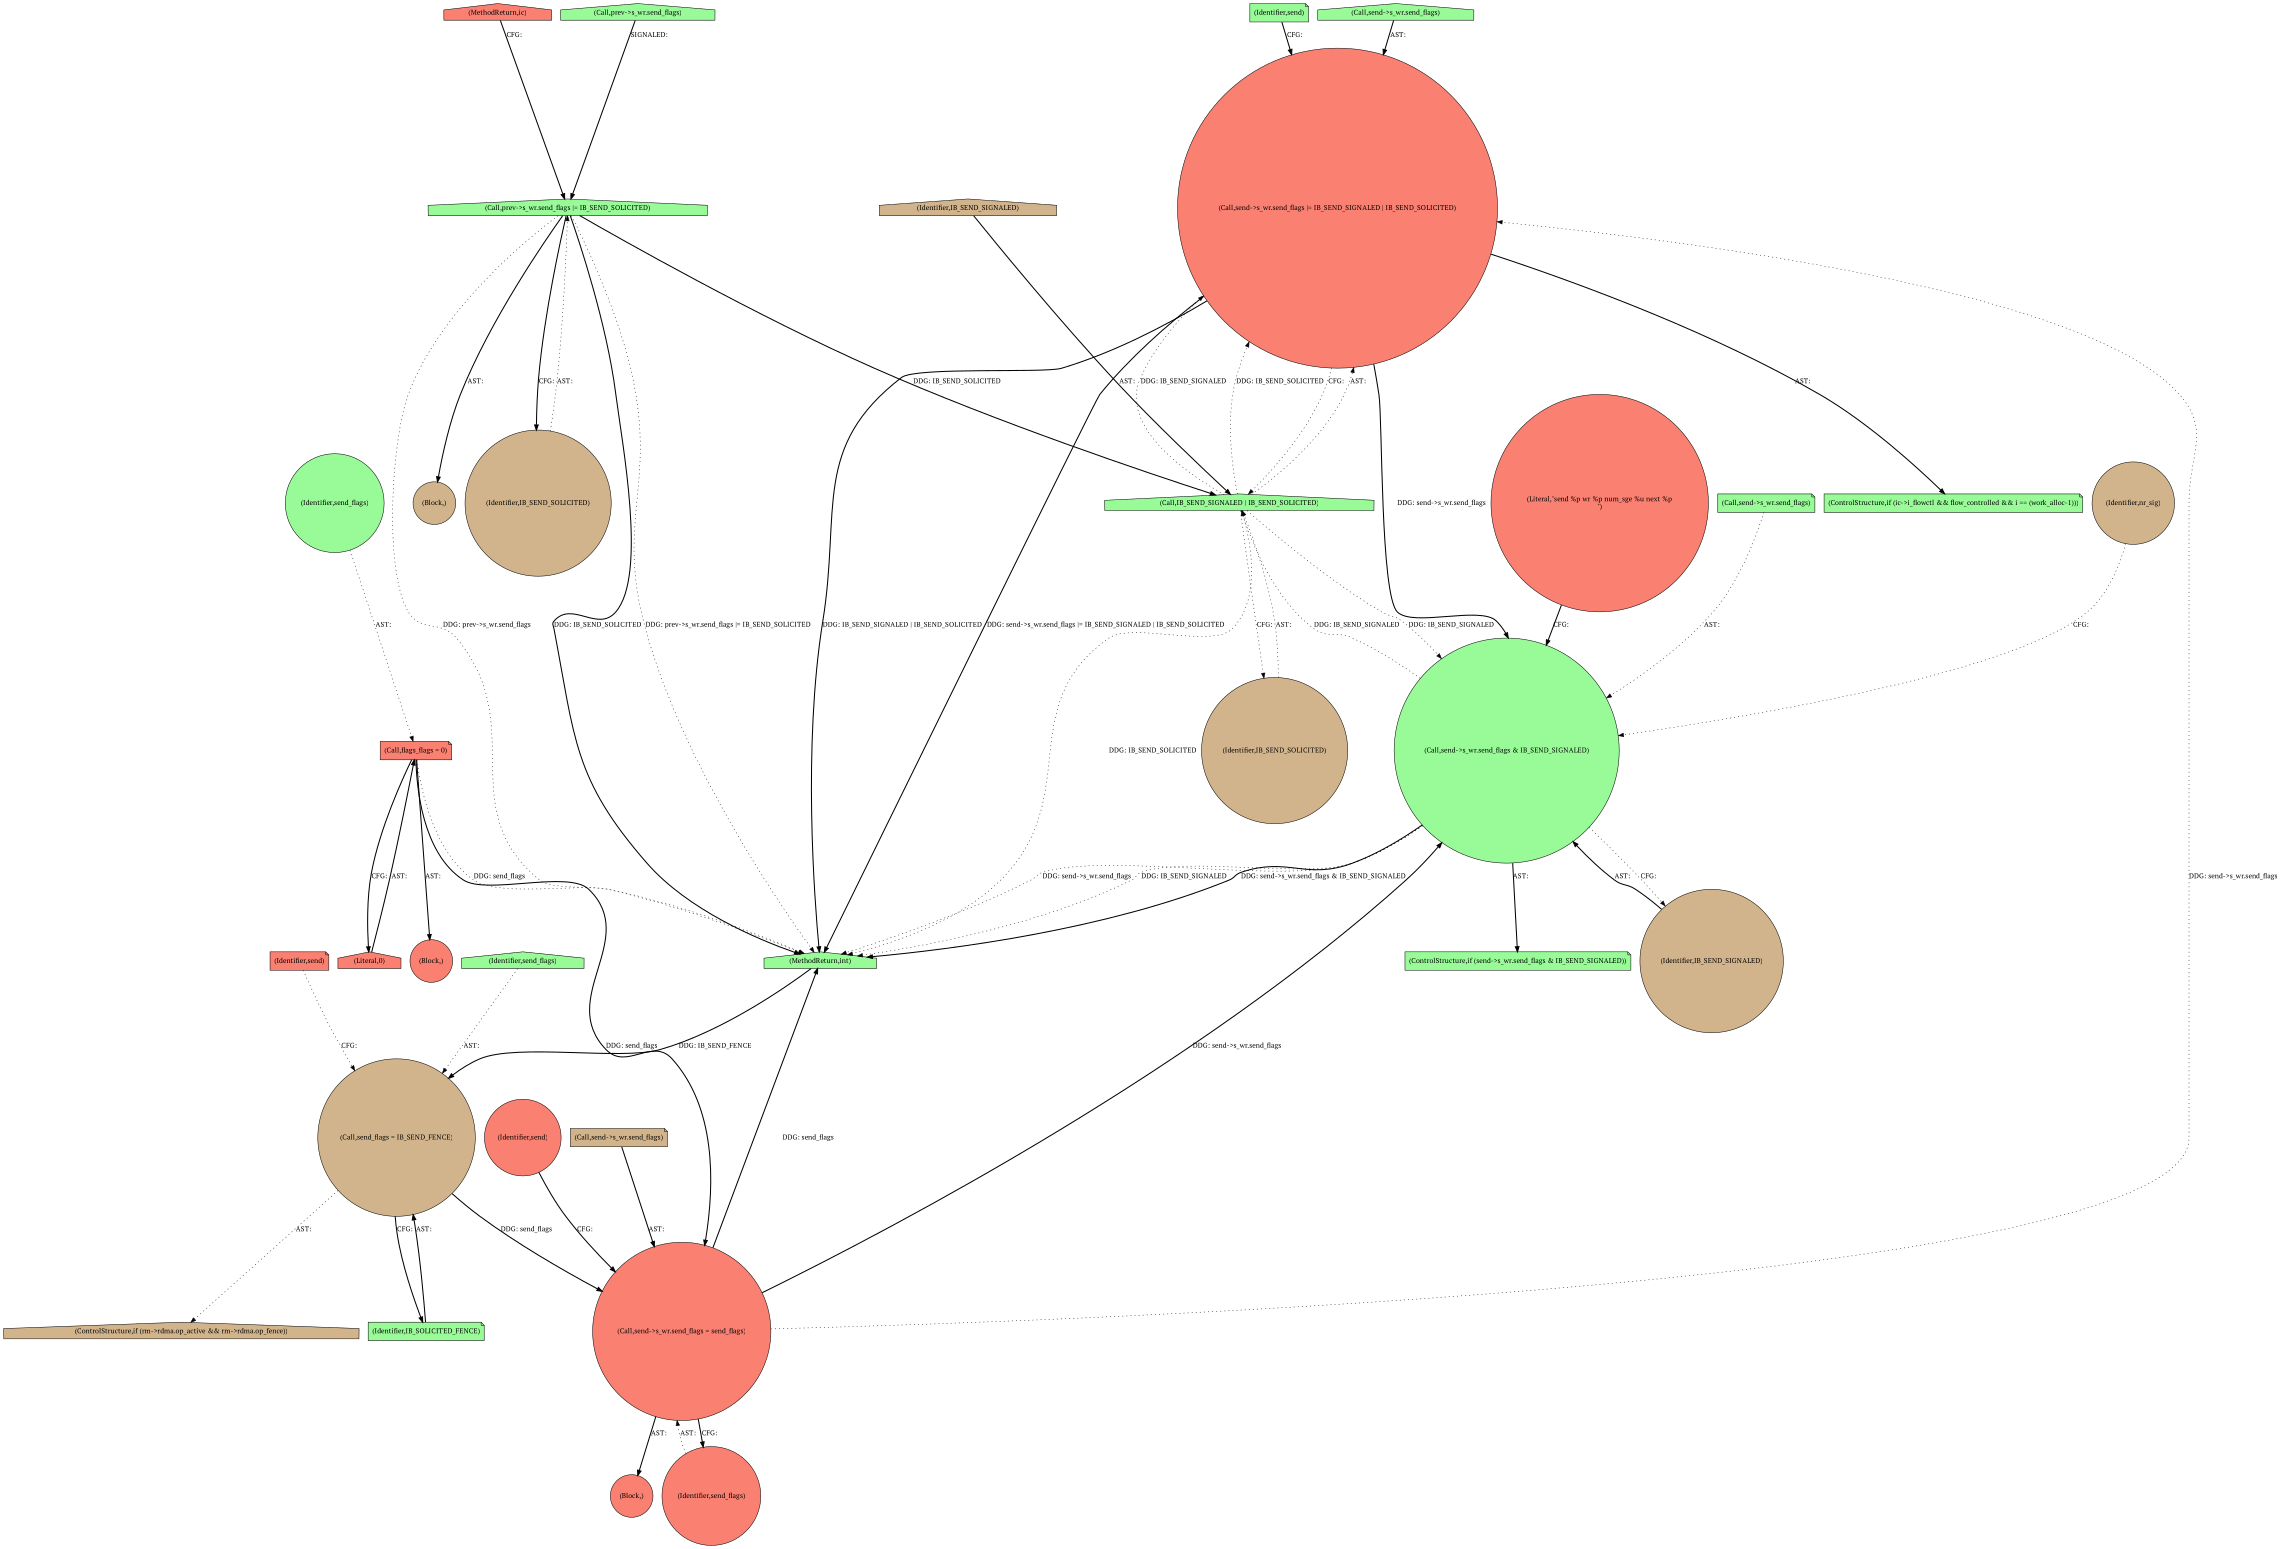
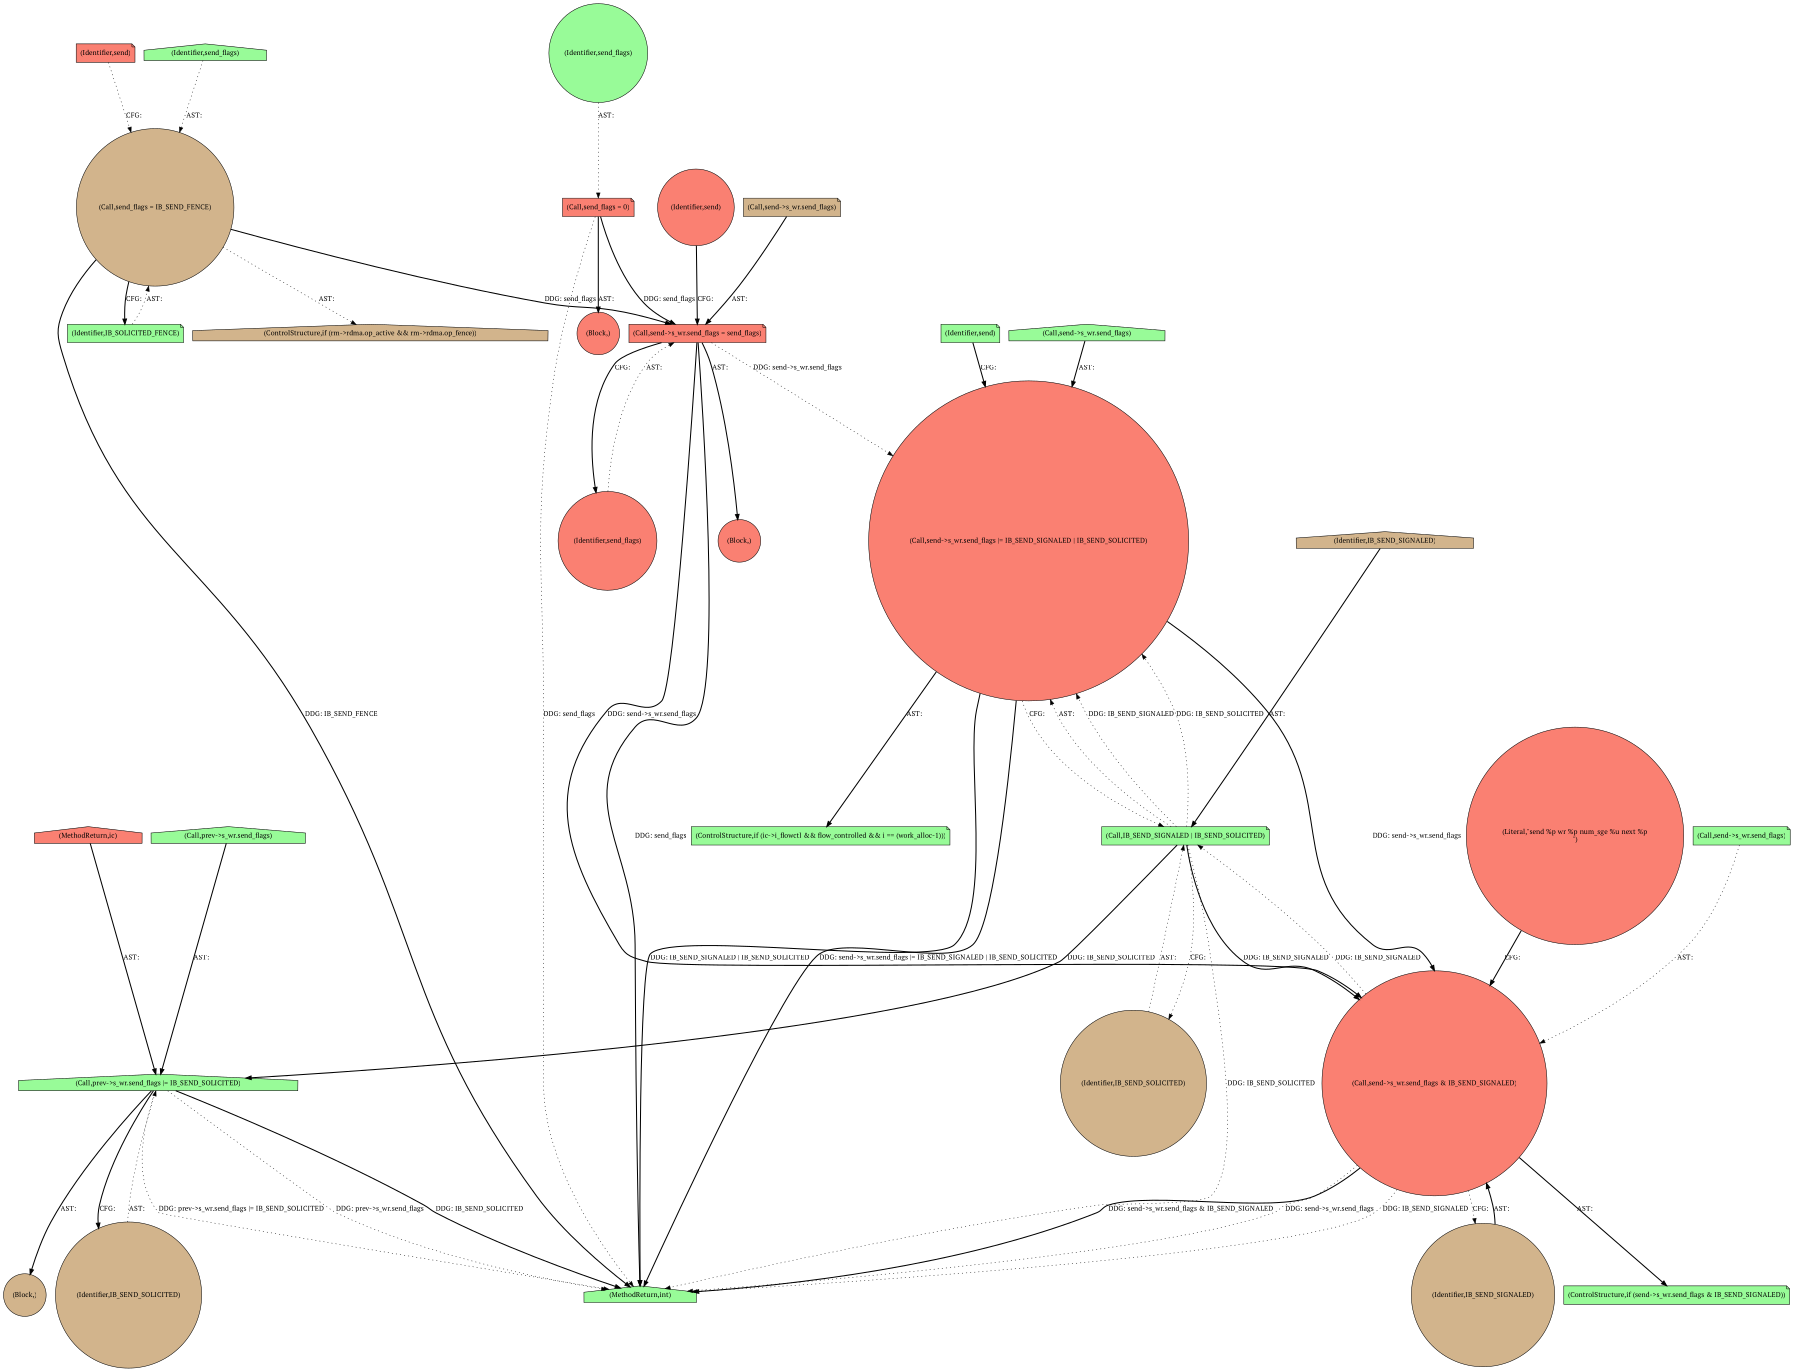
(515, 35) -> (132, 958)
(650, 35) -> (202, 958)
(887, 374) -> (741, 1033)
(1239, 503) -> (1186, 836)
(2133, 503) -> none
(1341, 586) -> (1239, 958)
(416, 751) -> (598, 207)
(1507, 751) -> (1434, 1083)
(369, 961) -> none
(621, 1053) -> (331, 767)
(421, 1271) -> (142, 308)
(682, 1331) -> (697, 333)
